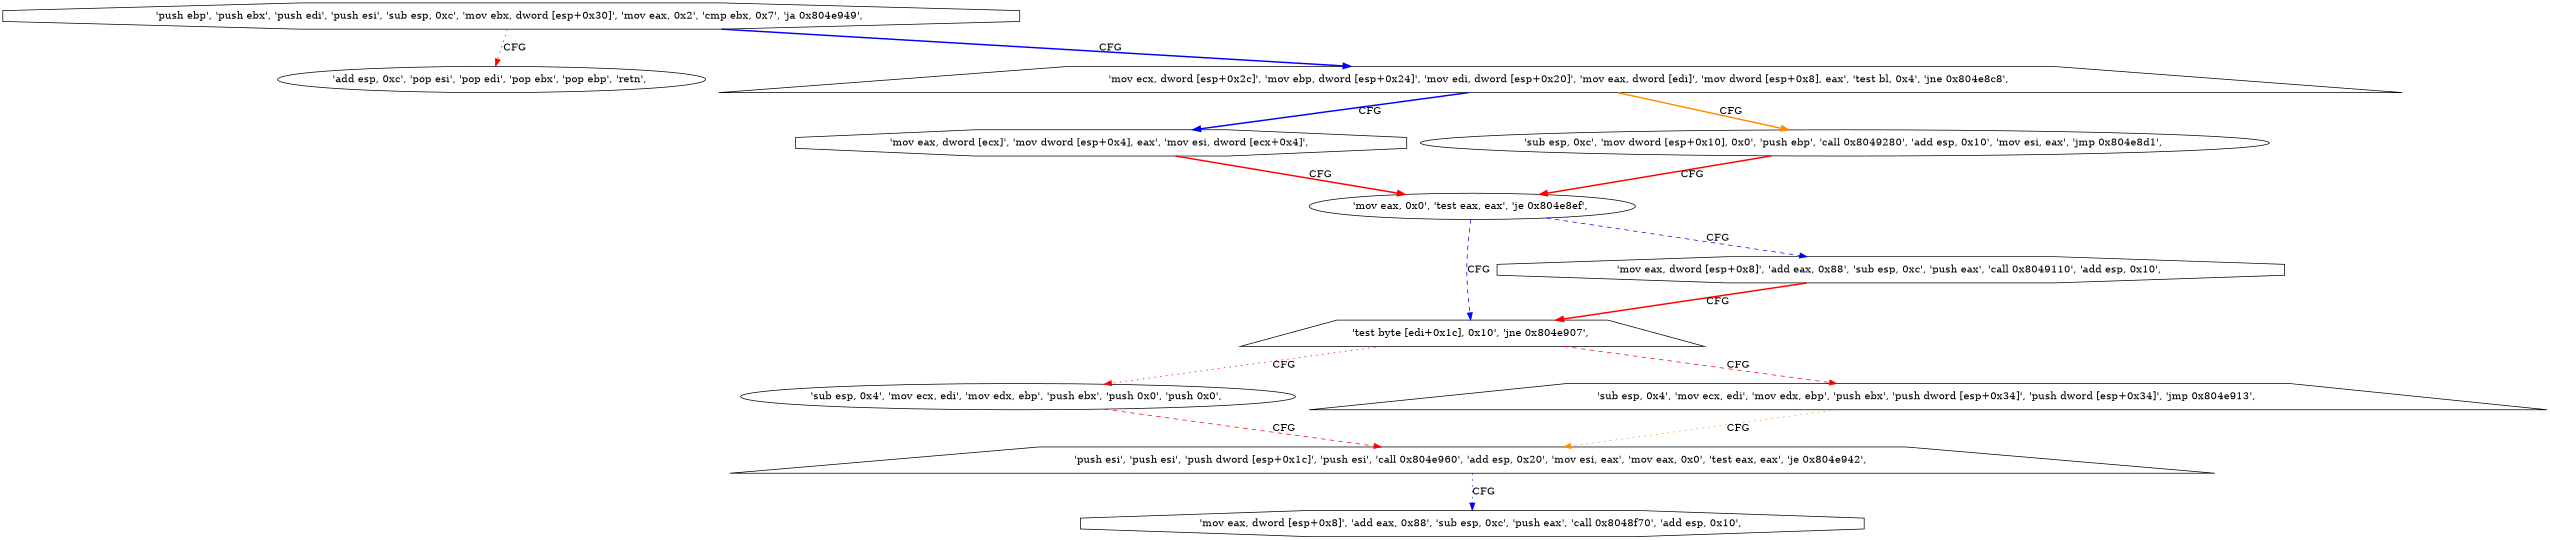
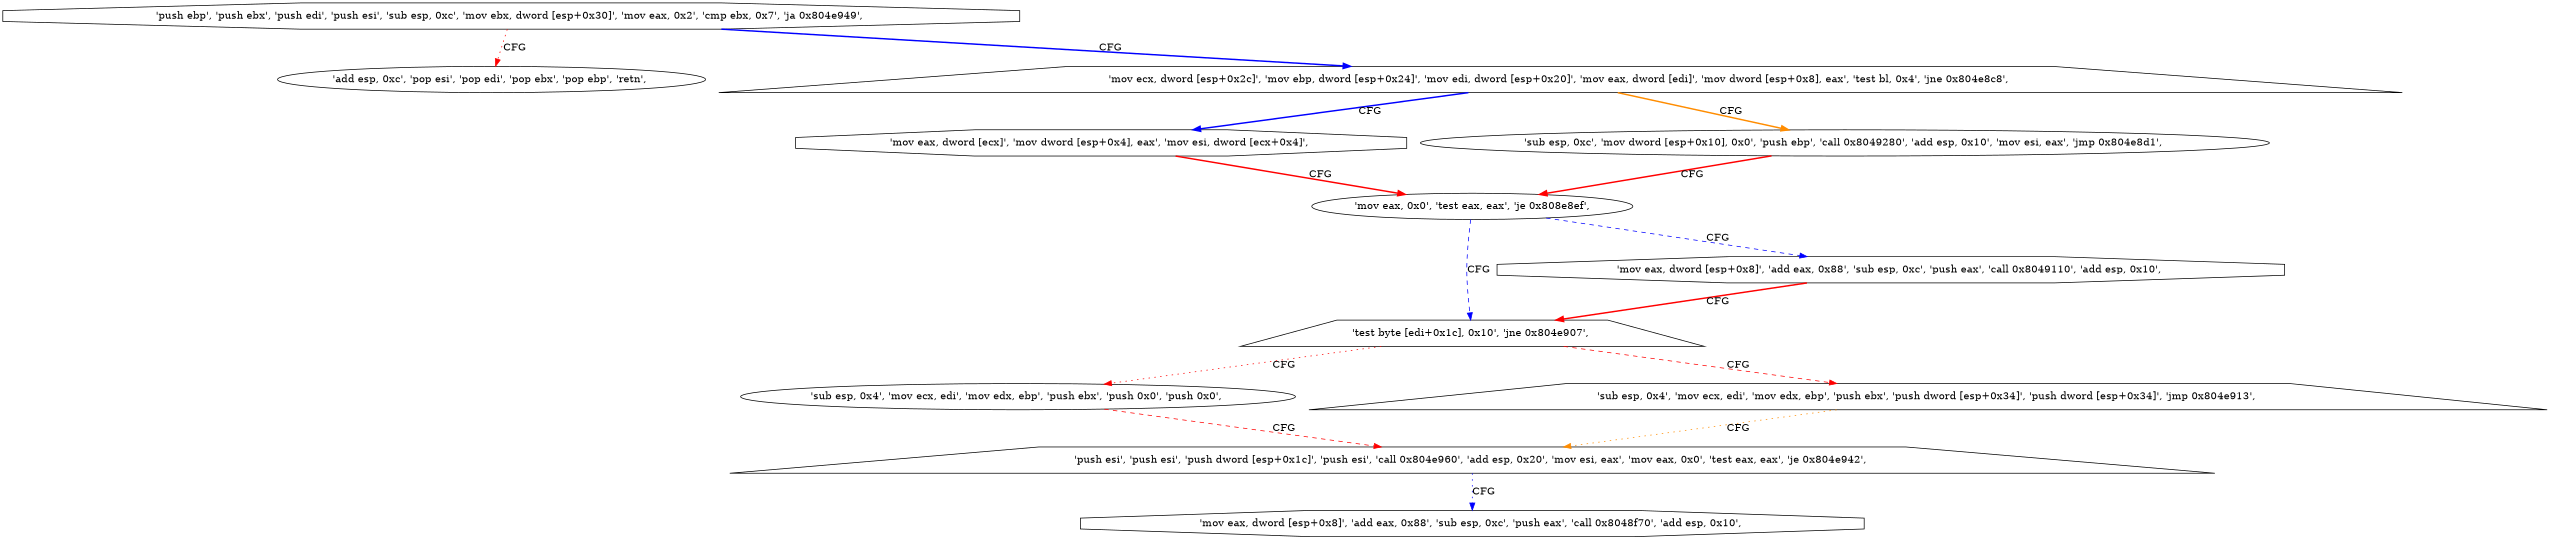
(1472, 206) -> (1472, 206)
